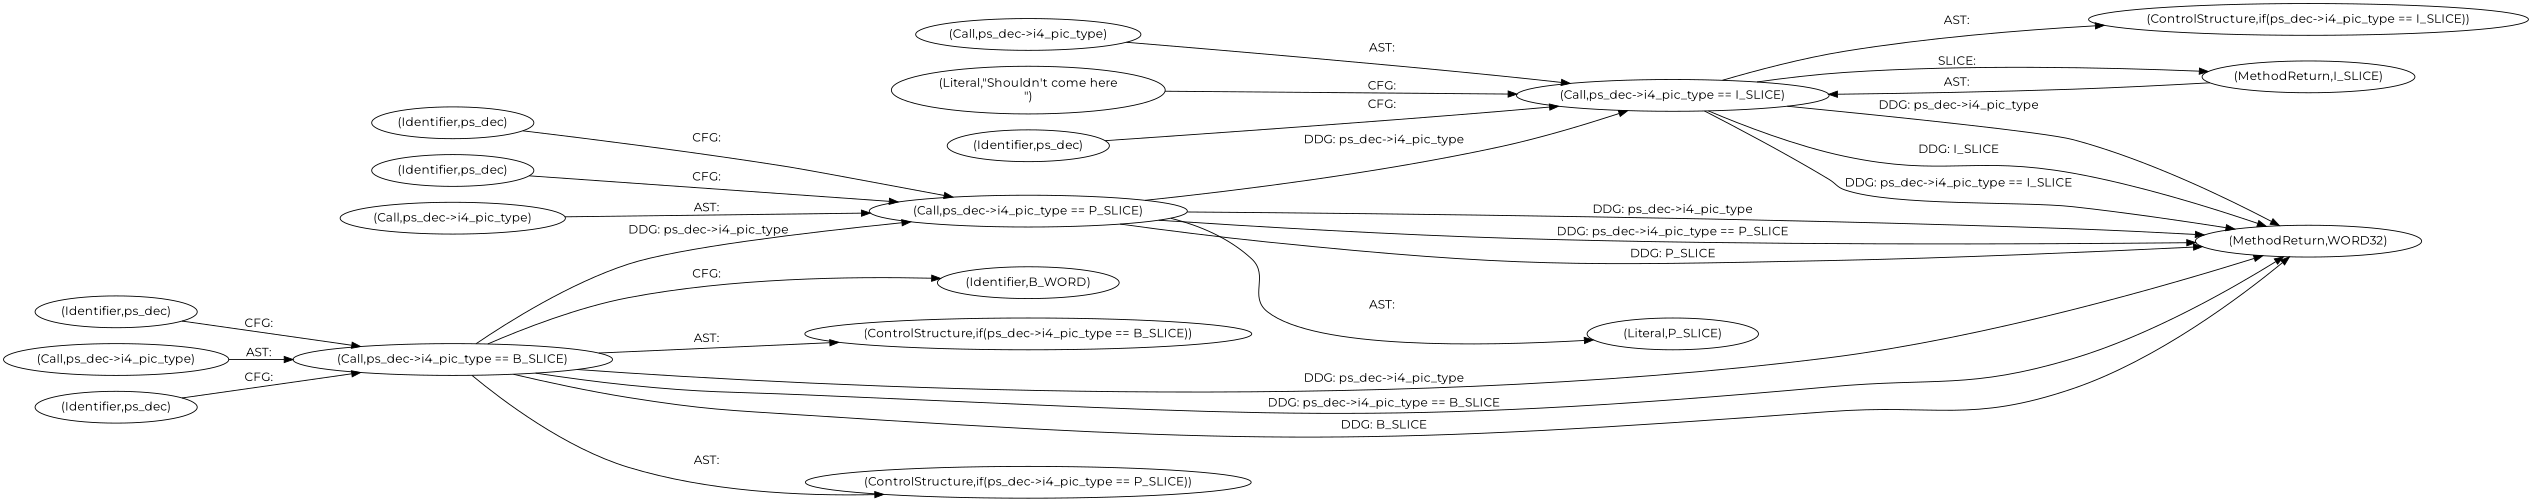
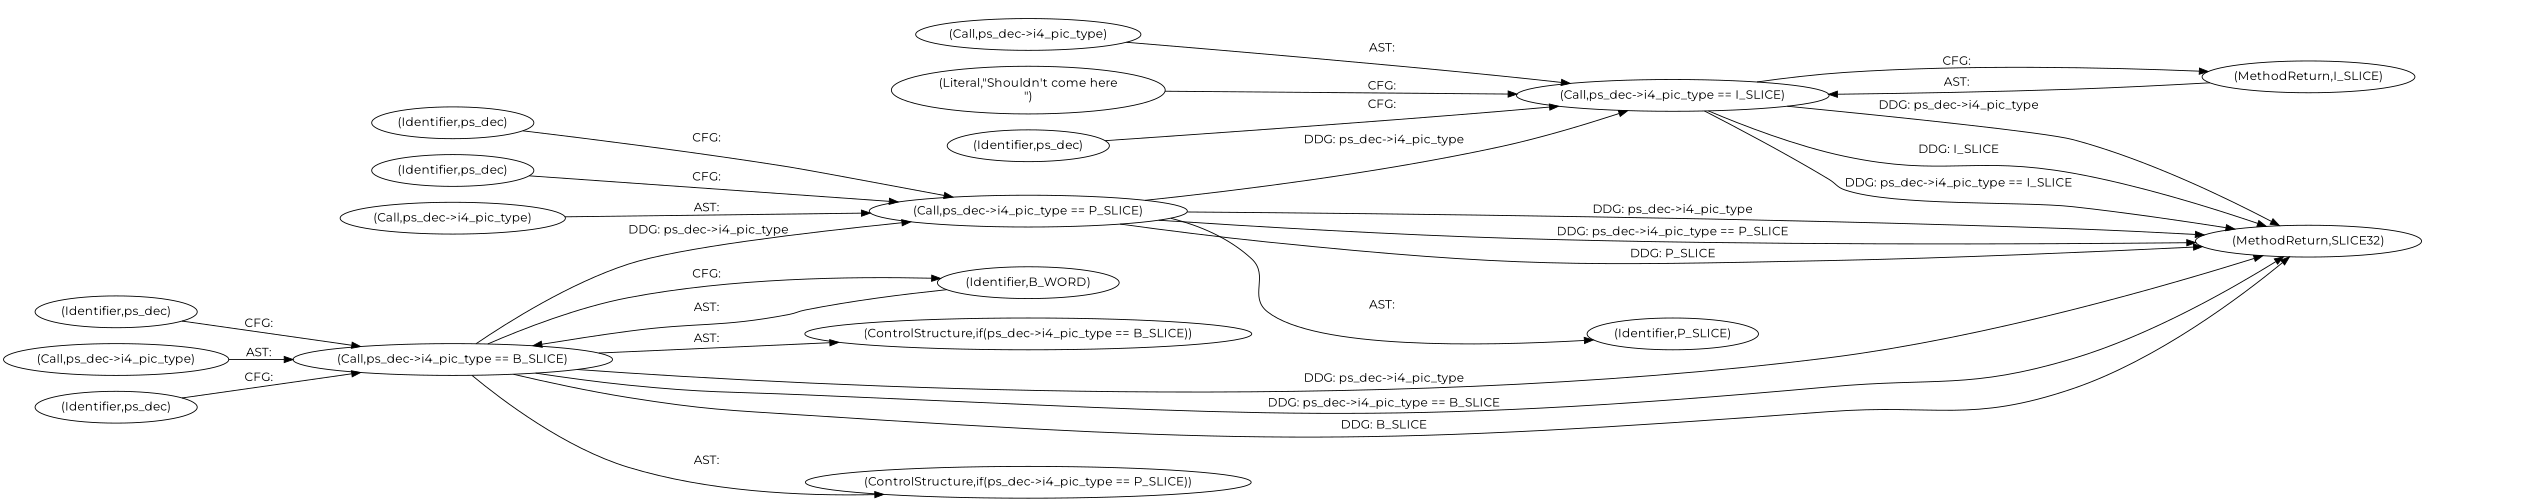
(2309, 19) -> none
(1959, 61) -> (1959, 61)
(2309, 241) -> (2309, 241)
none -> (745, 321)
(1673, 334) -> (1673, 334)
